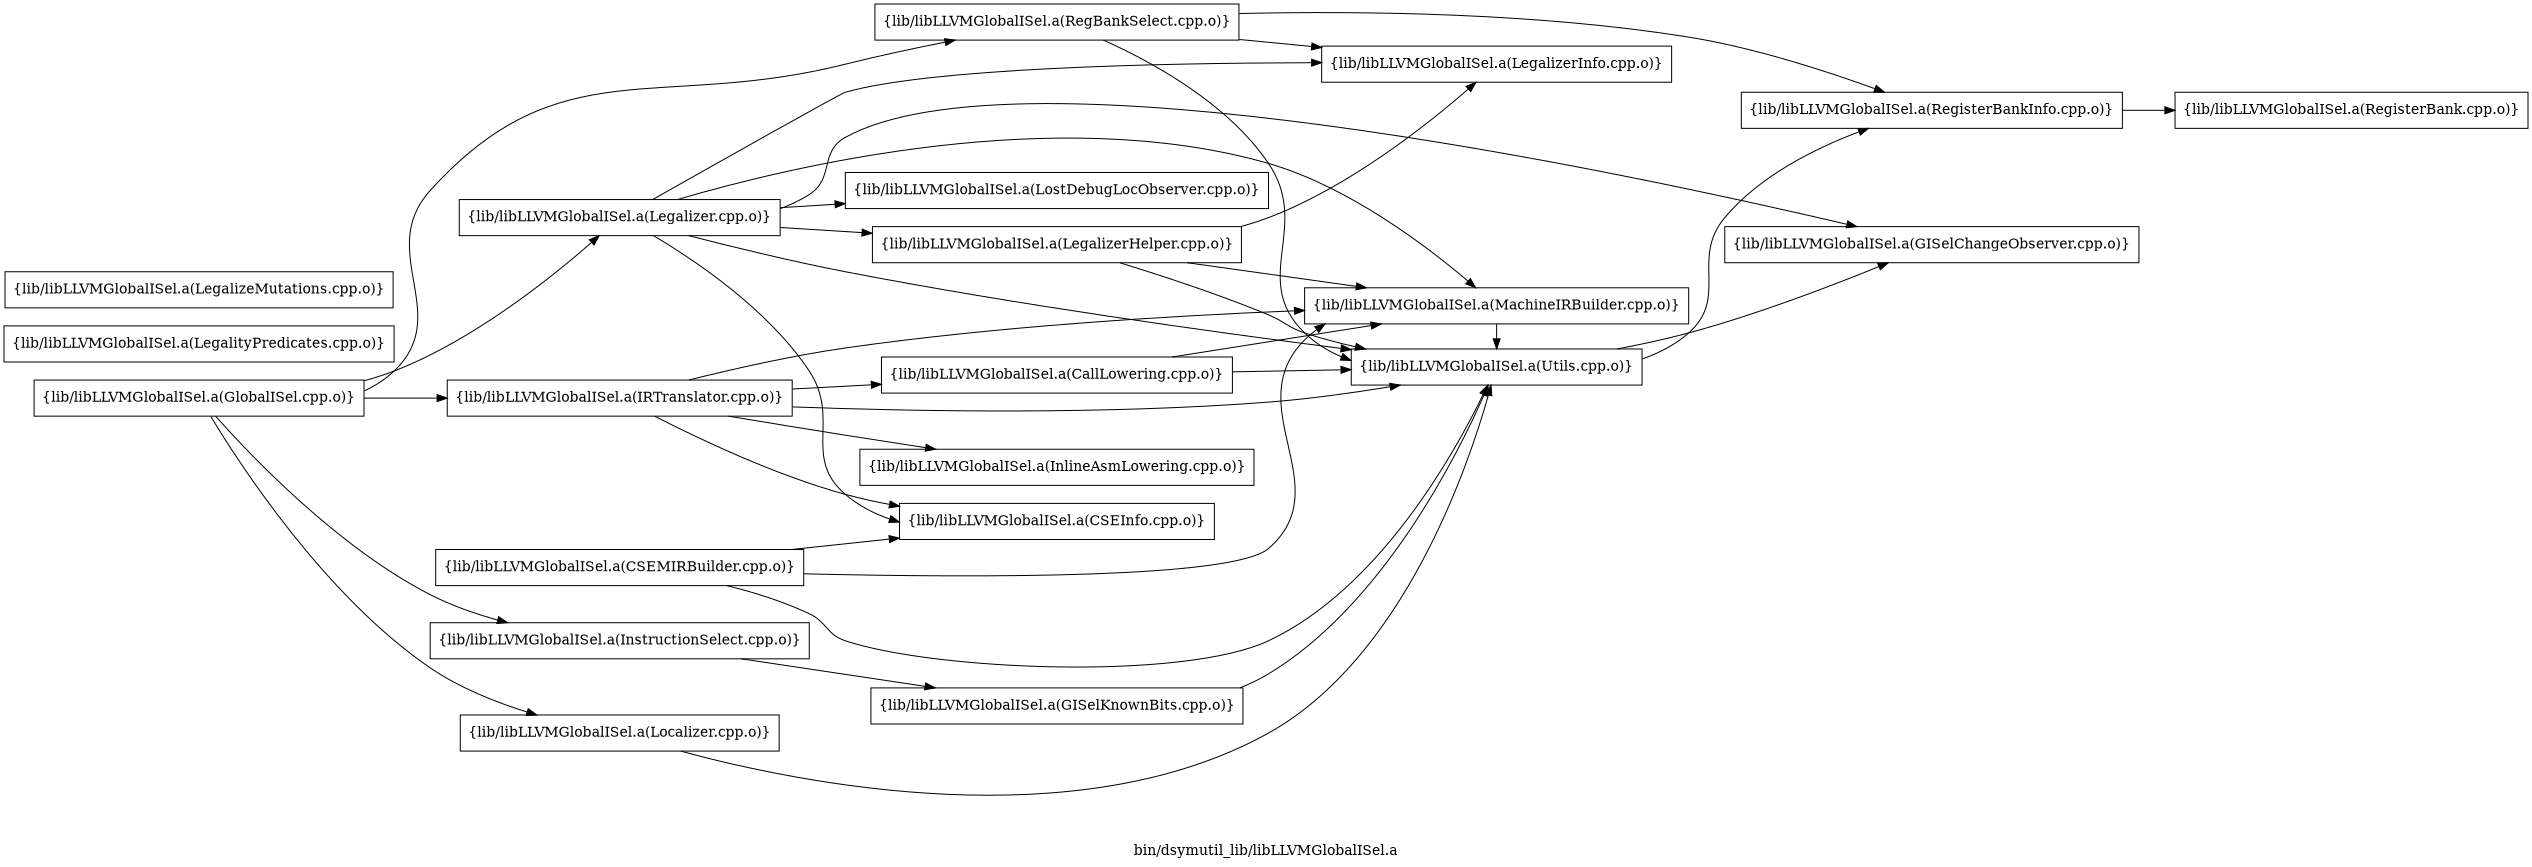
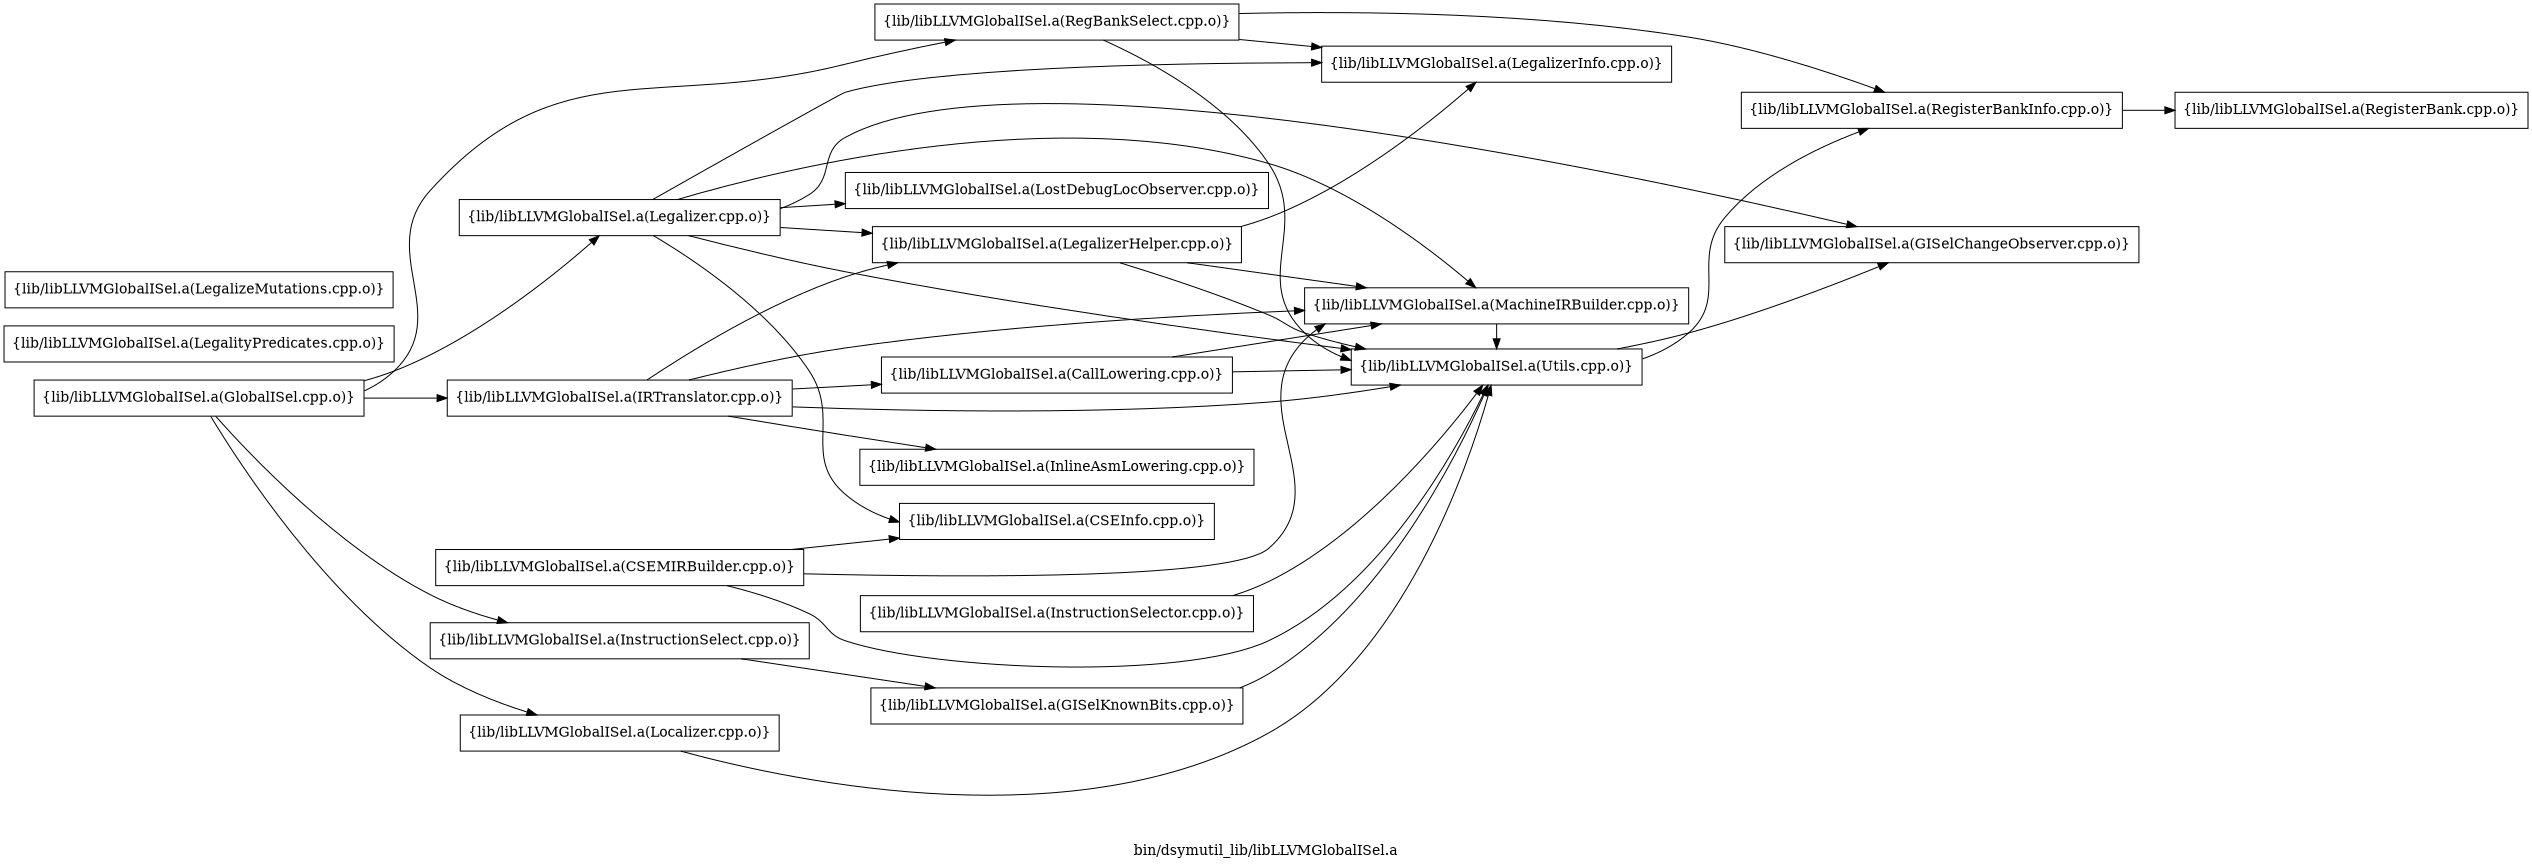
(769, 468) -> (769, 309)
none -> (1057, 614)
